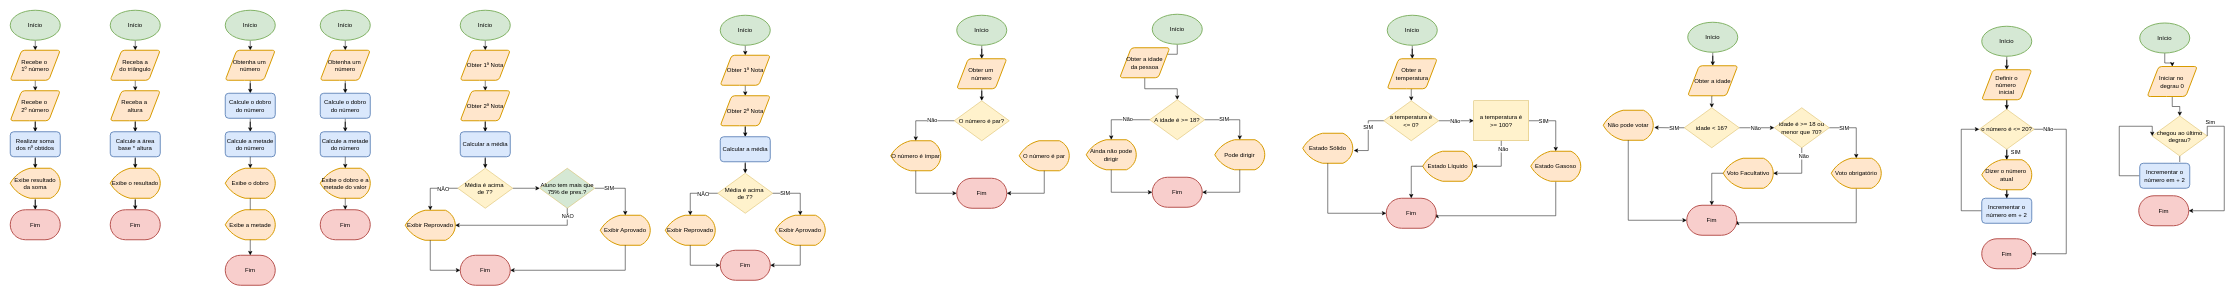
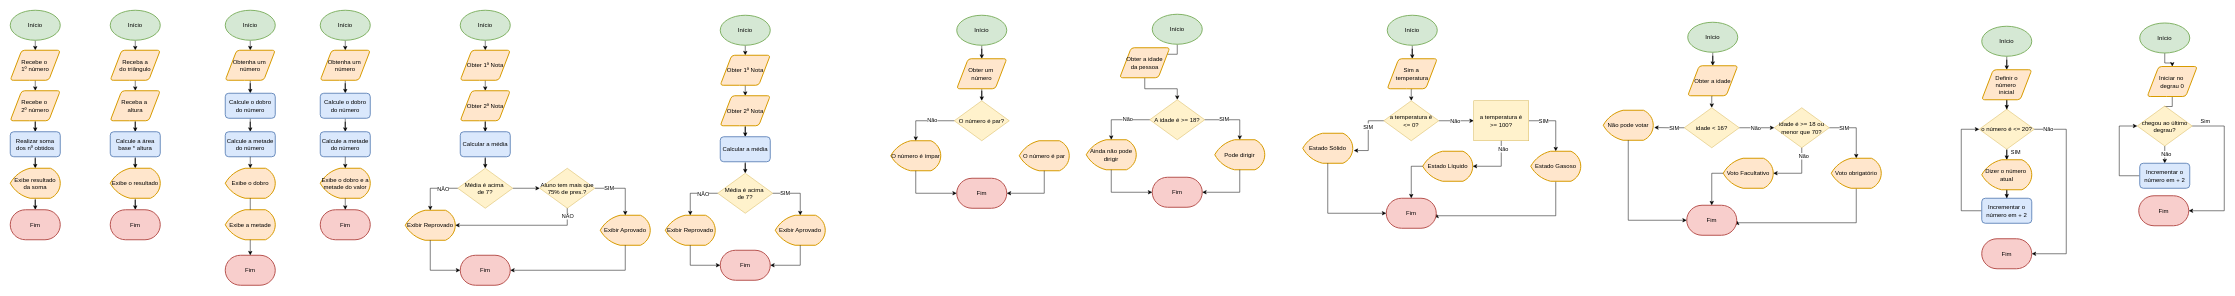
(1412, 74) -> (1412, 74)
(2180, 136) -> (2165, 126)
(567, 188) -> (567, 188)
